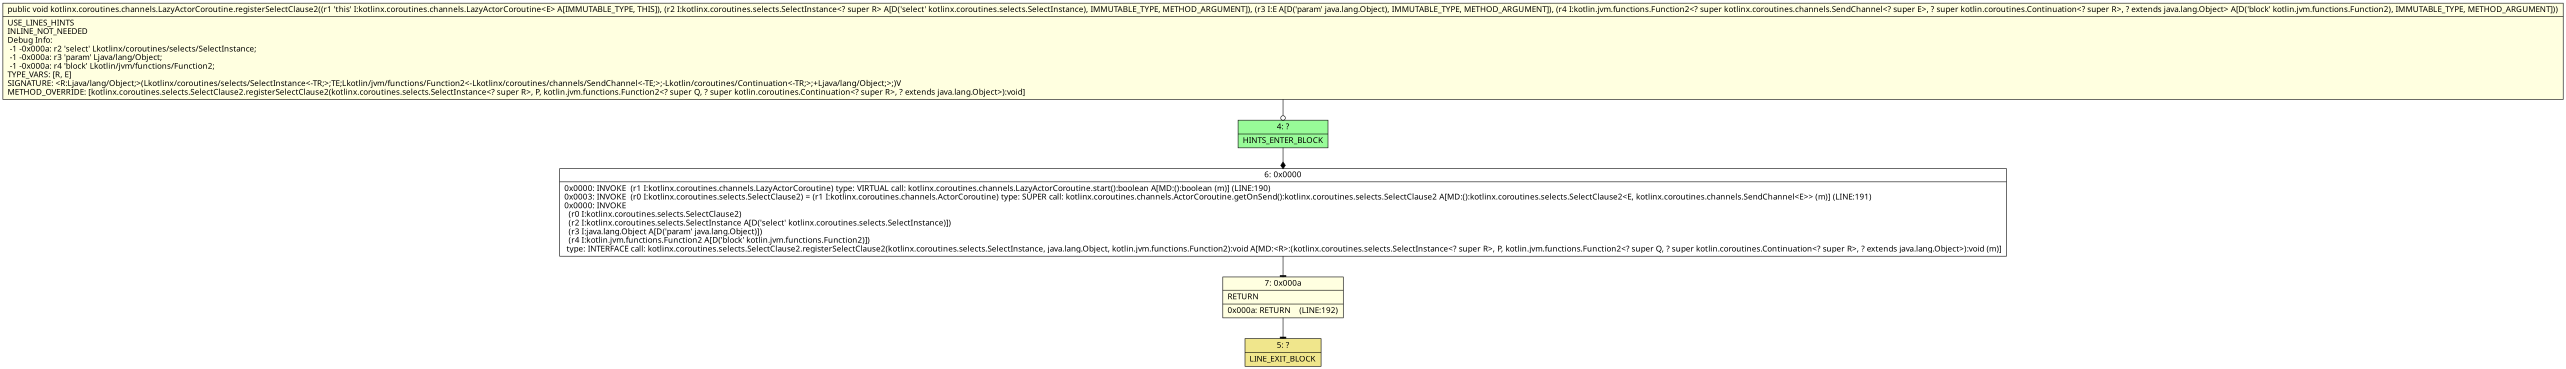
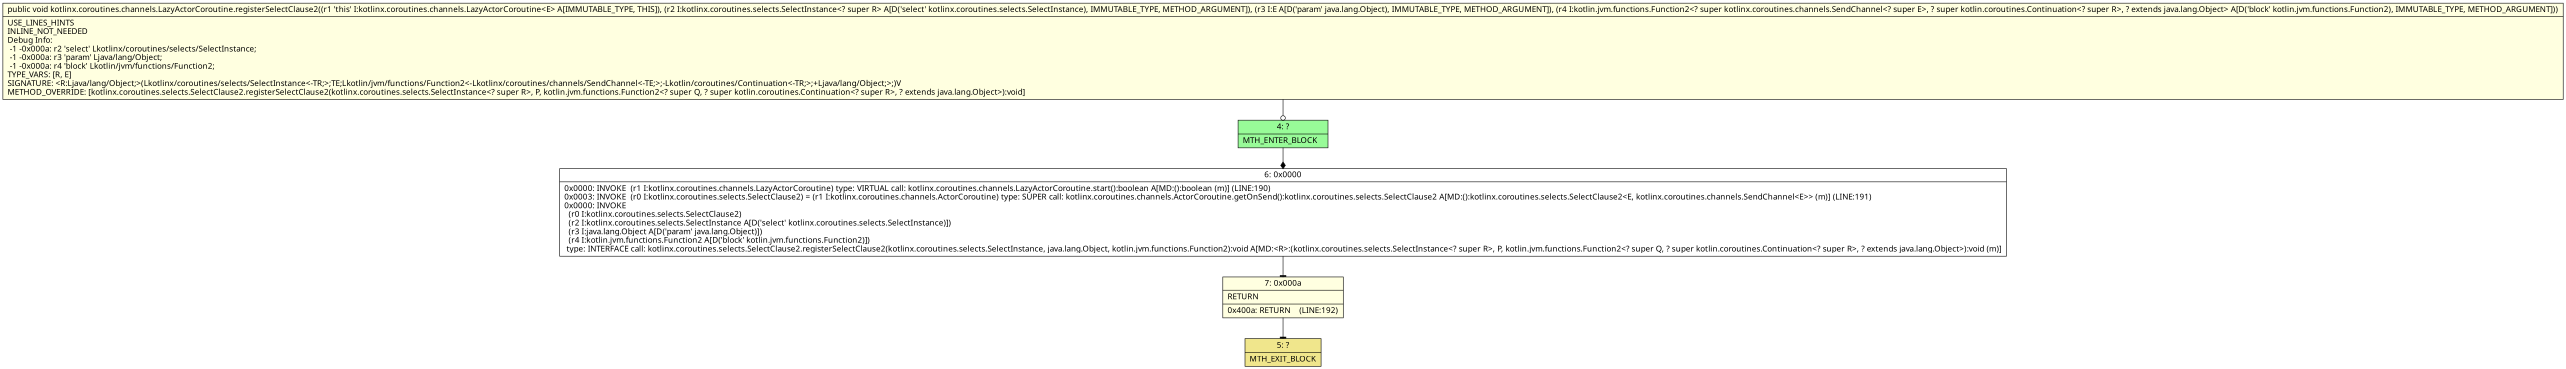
(1283, 141) -> (1280, 141)
(1283, 311) -> (1283, 311)
(1283, 359) -> (1283, 359)
